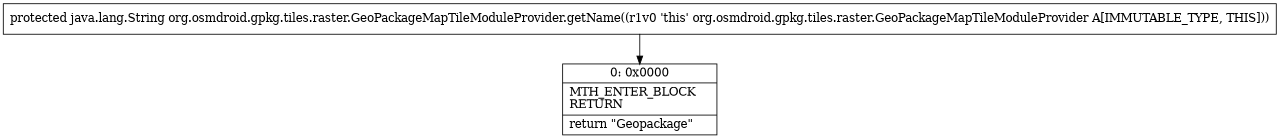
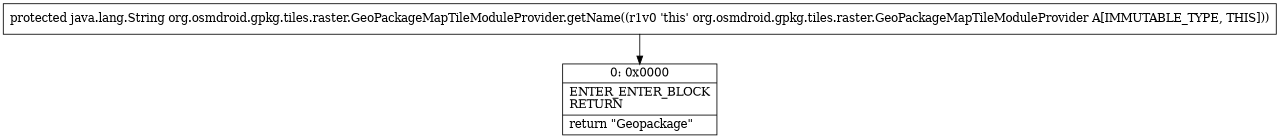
(633, 92) -> (640, 92)
